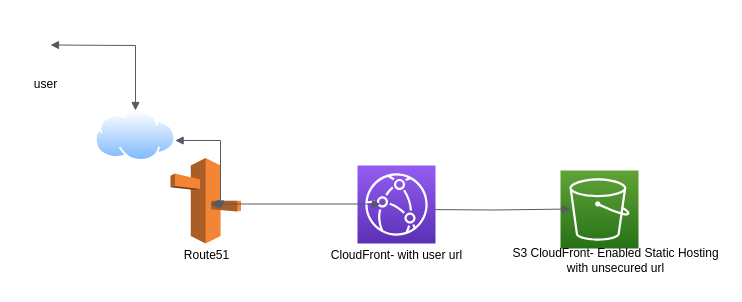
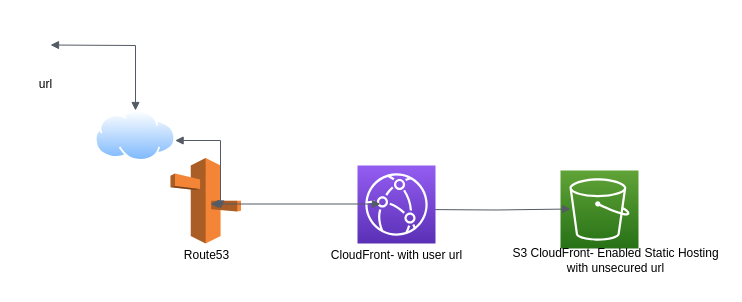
(46, 85) -> (46, 85)
(207, 256) -> (207, 256)
